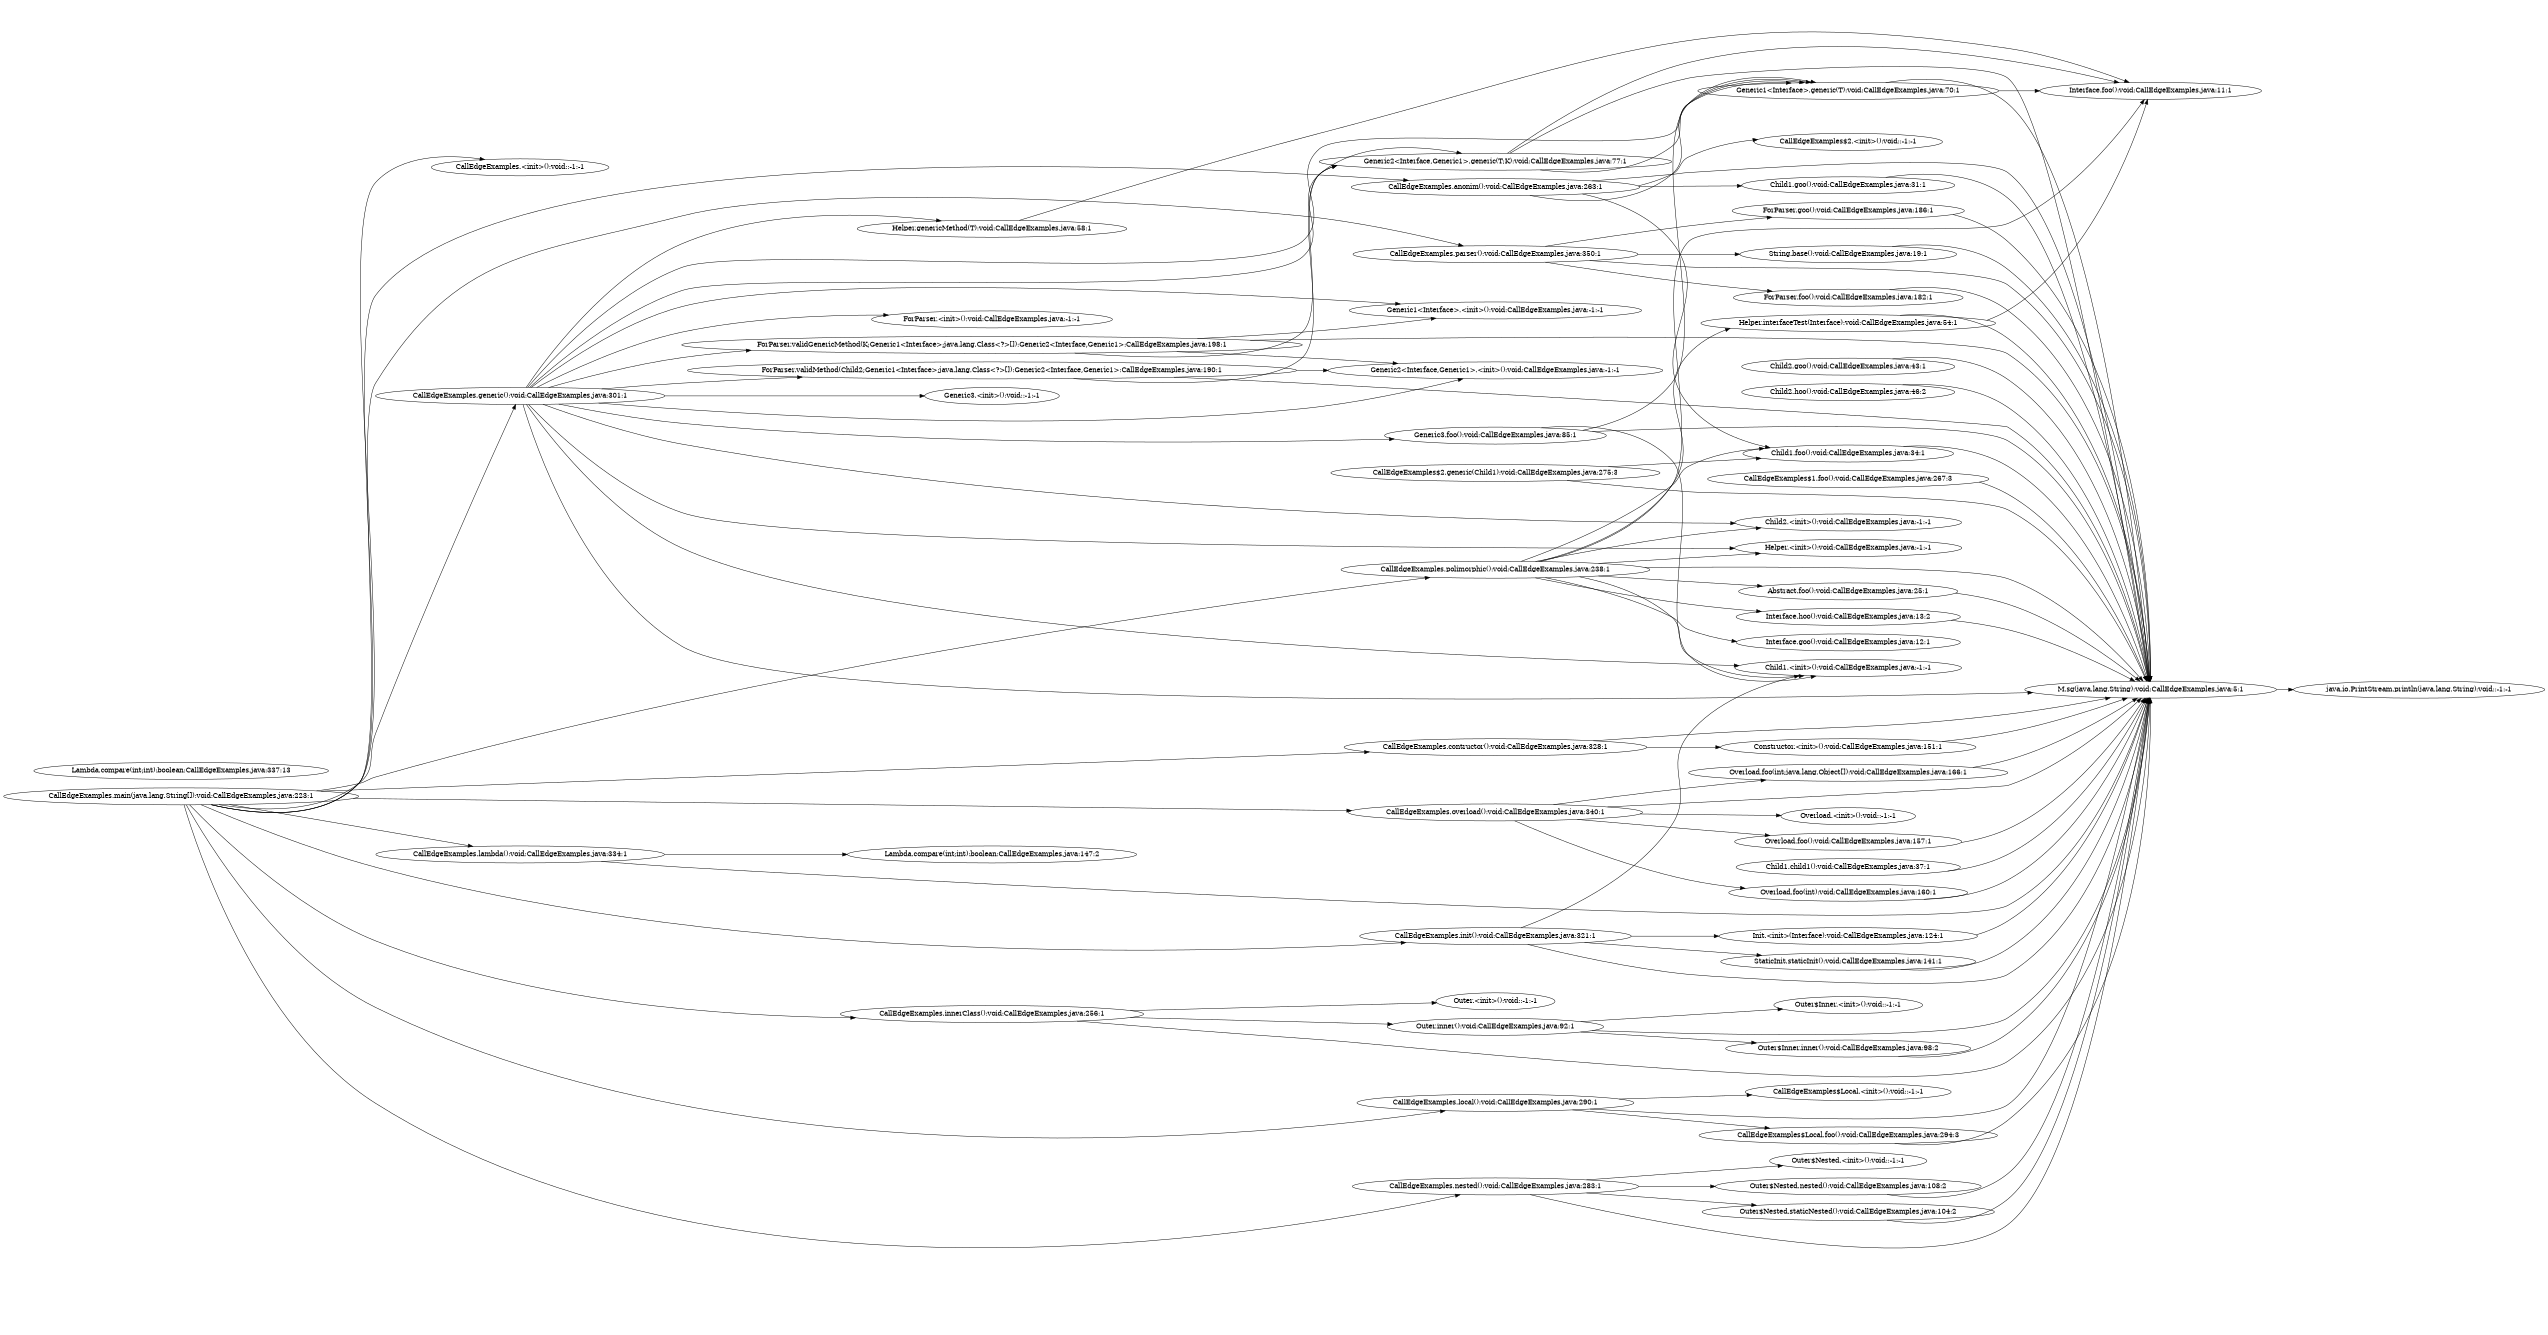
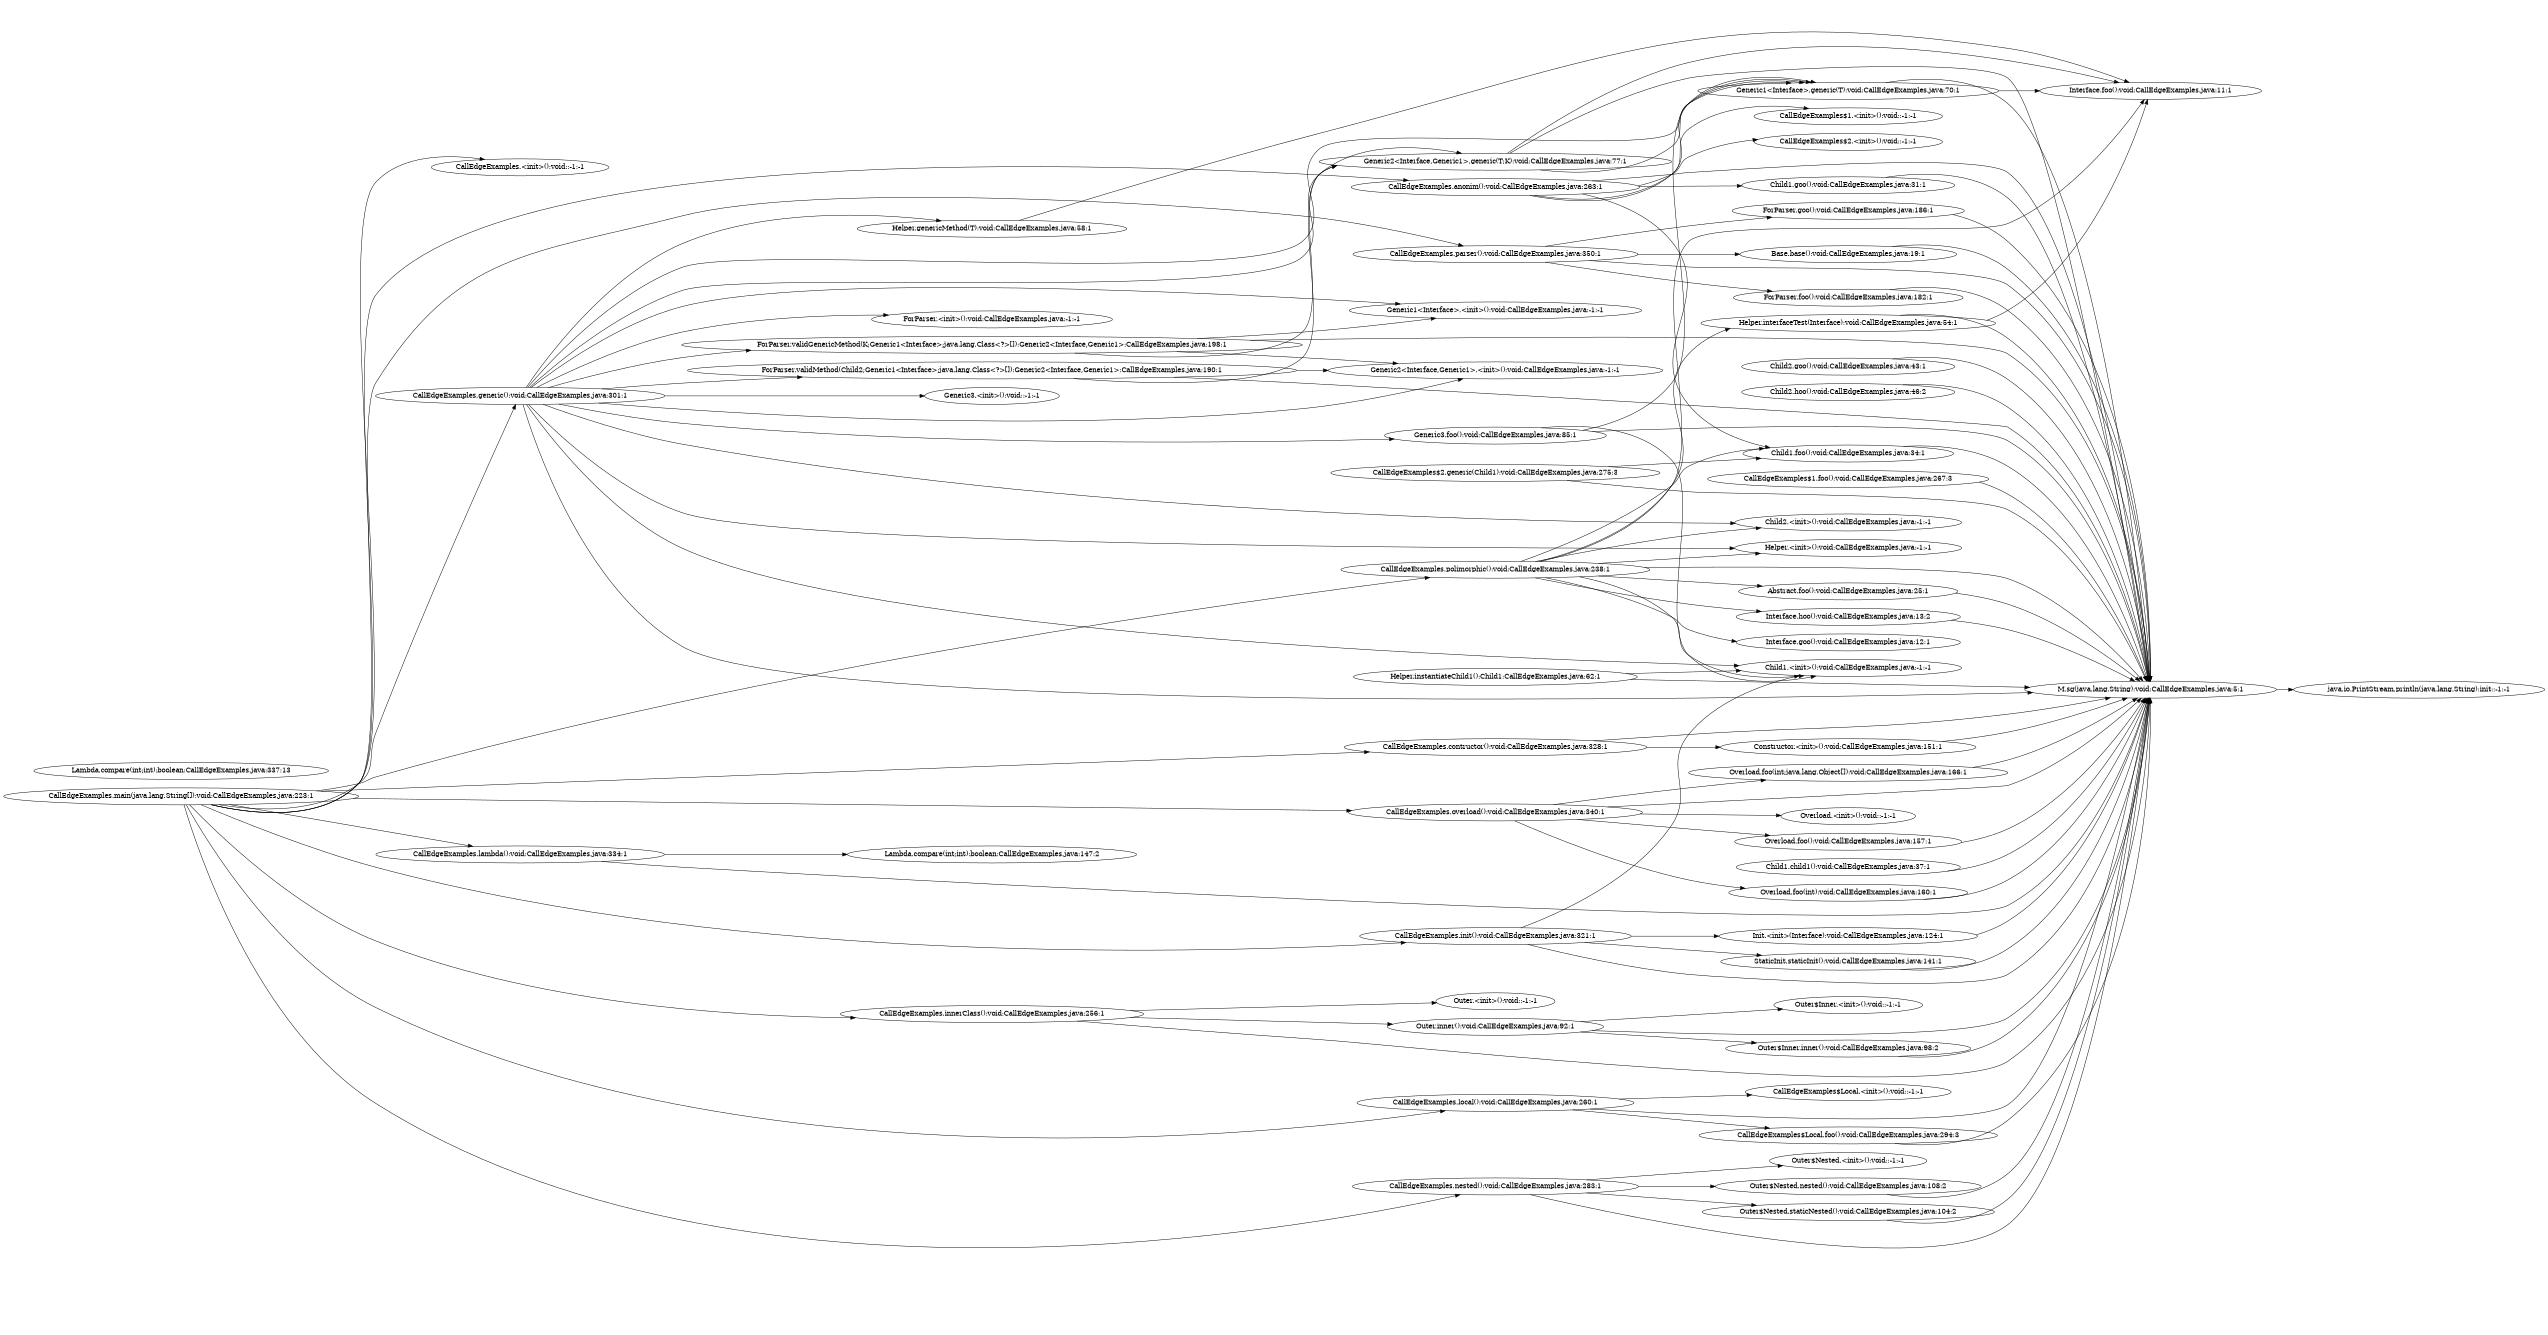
none -> (1848, 116)
(1848, 254) -> (1848, 254)
none -> (1495, 677)
(2419, 690) -> (2419, 690)
(1495, 1103) -> (1495, 1103)
